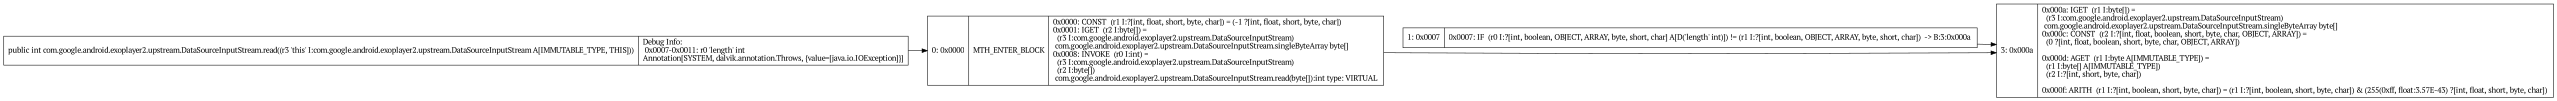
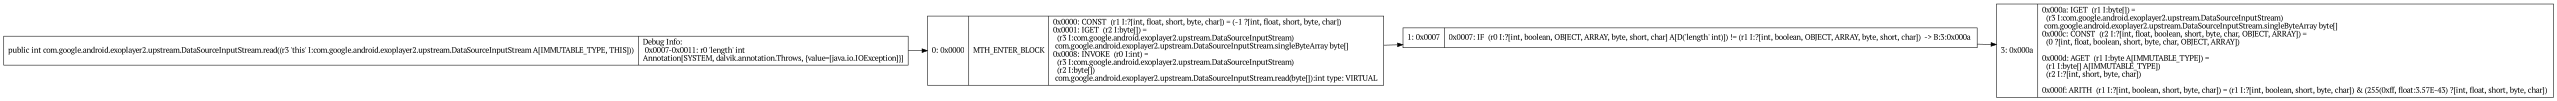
(1687, 54) -> (1391, 45)
